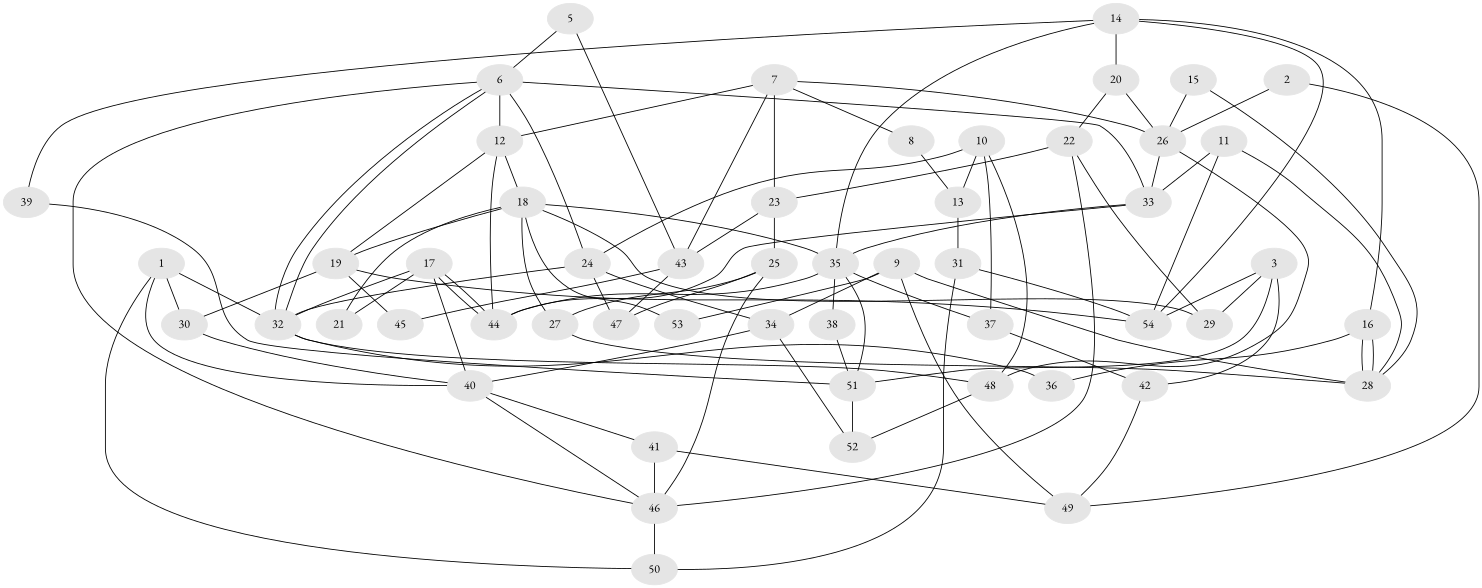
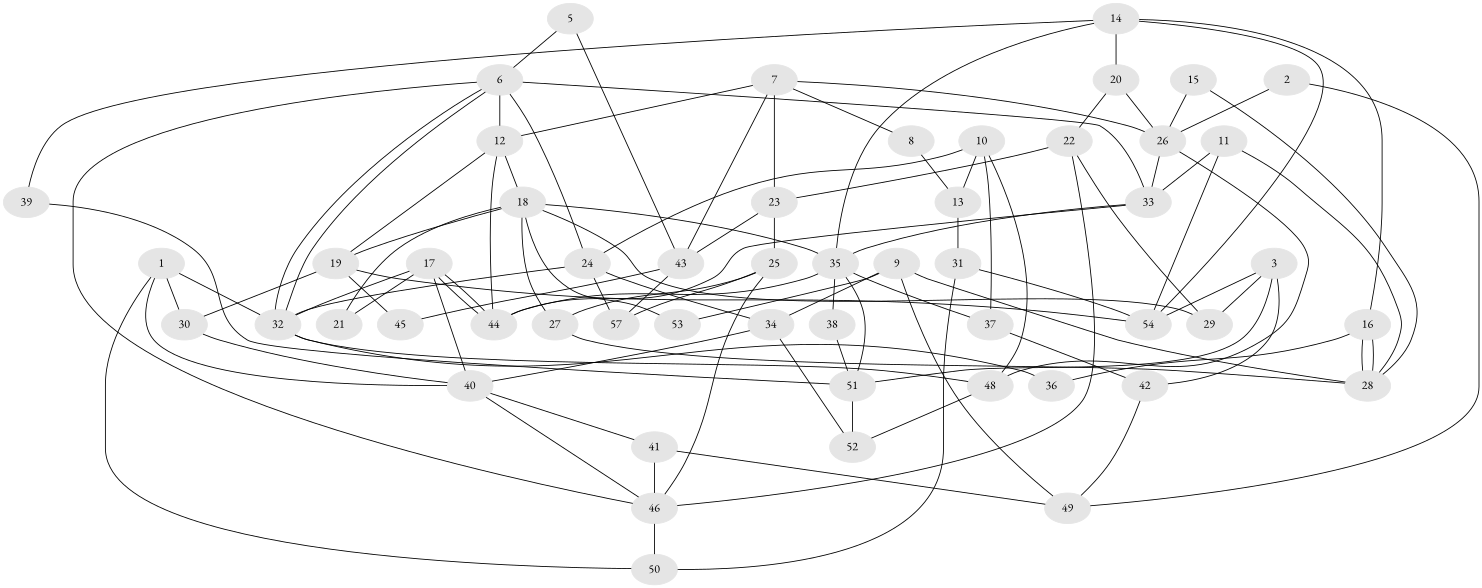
(616, 325) -> (616, 325)
